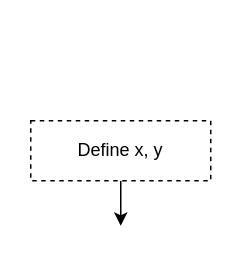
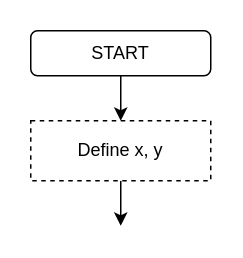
none -> (121, 53)
none -> (121, 104)
